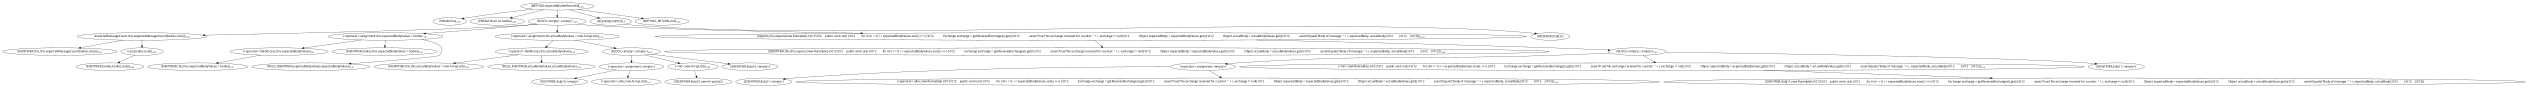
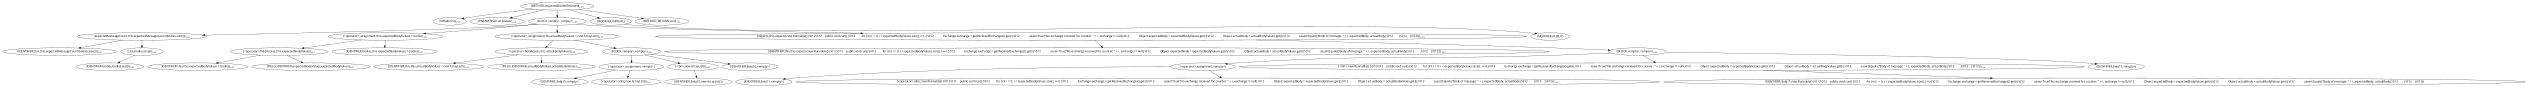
(411, 59) -> (294, 59)
